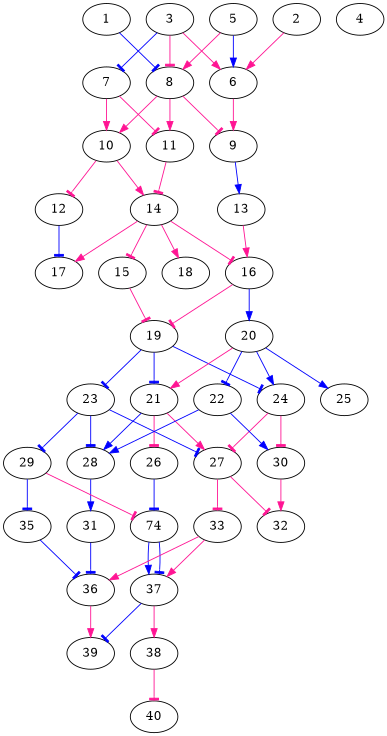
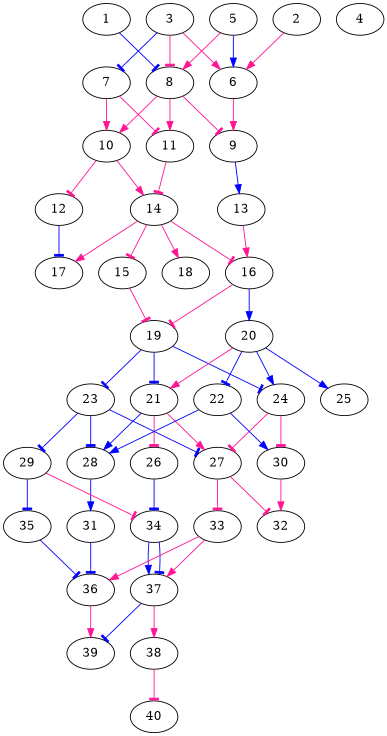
(154, 527) -> (154, 527)
